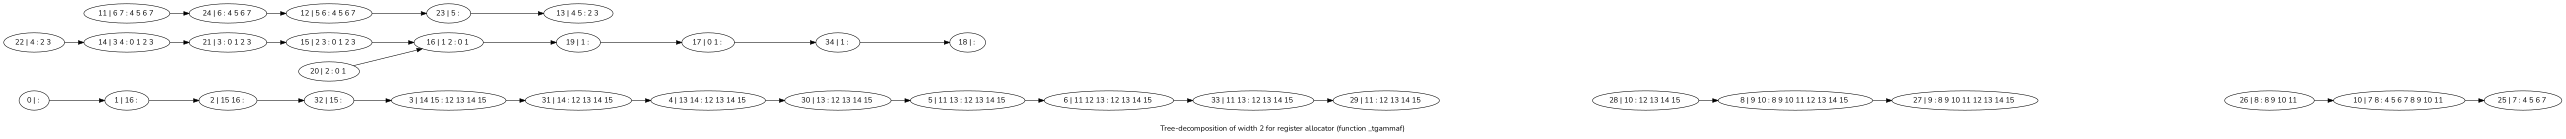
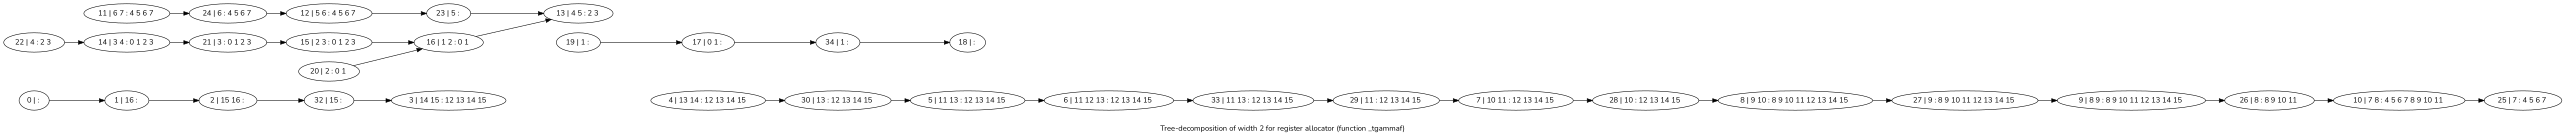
(517, 42) -> (511, 29)
(578, 101) -> none
none -> (1516, 101)
none -> (2131, 101)
